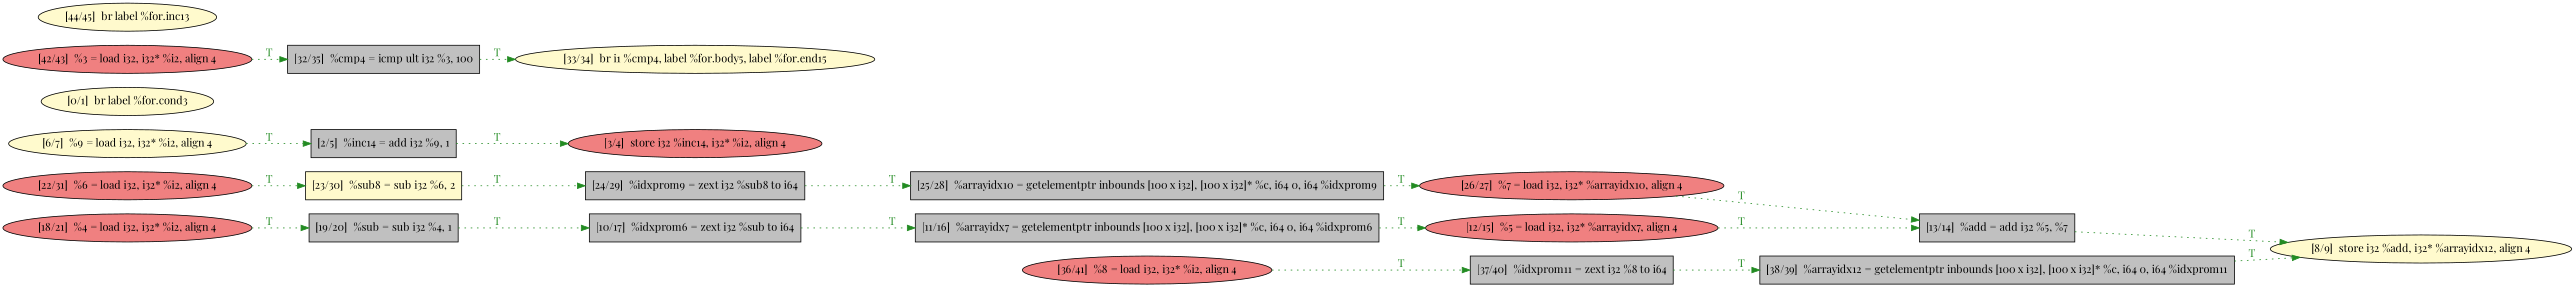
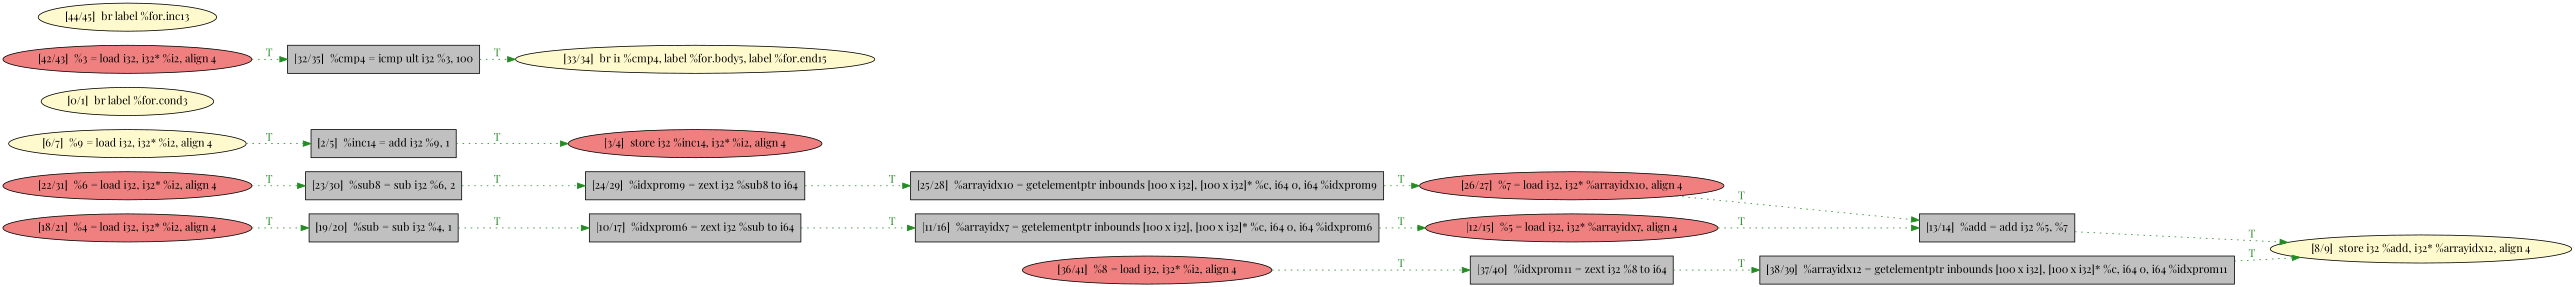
(384, 186) -> (384, 186)
